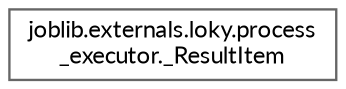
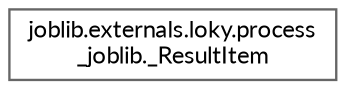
(173, 45) -> (173, 45)
